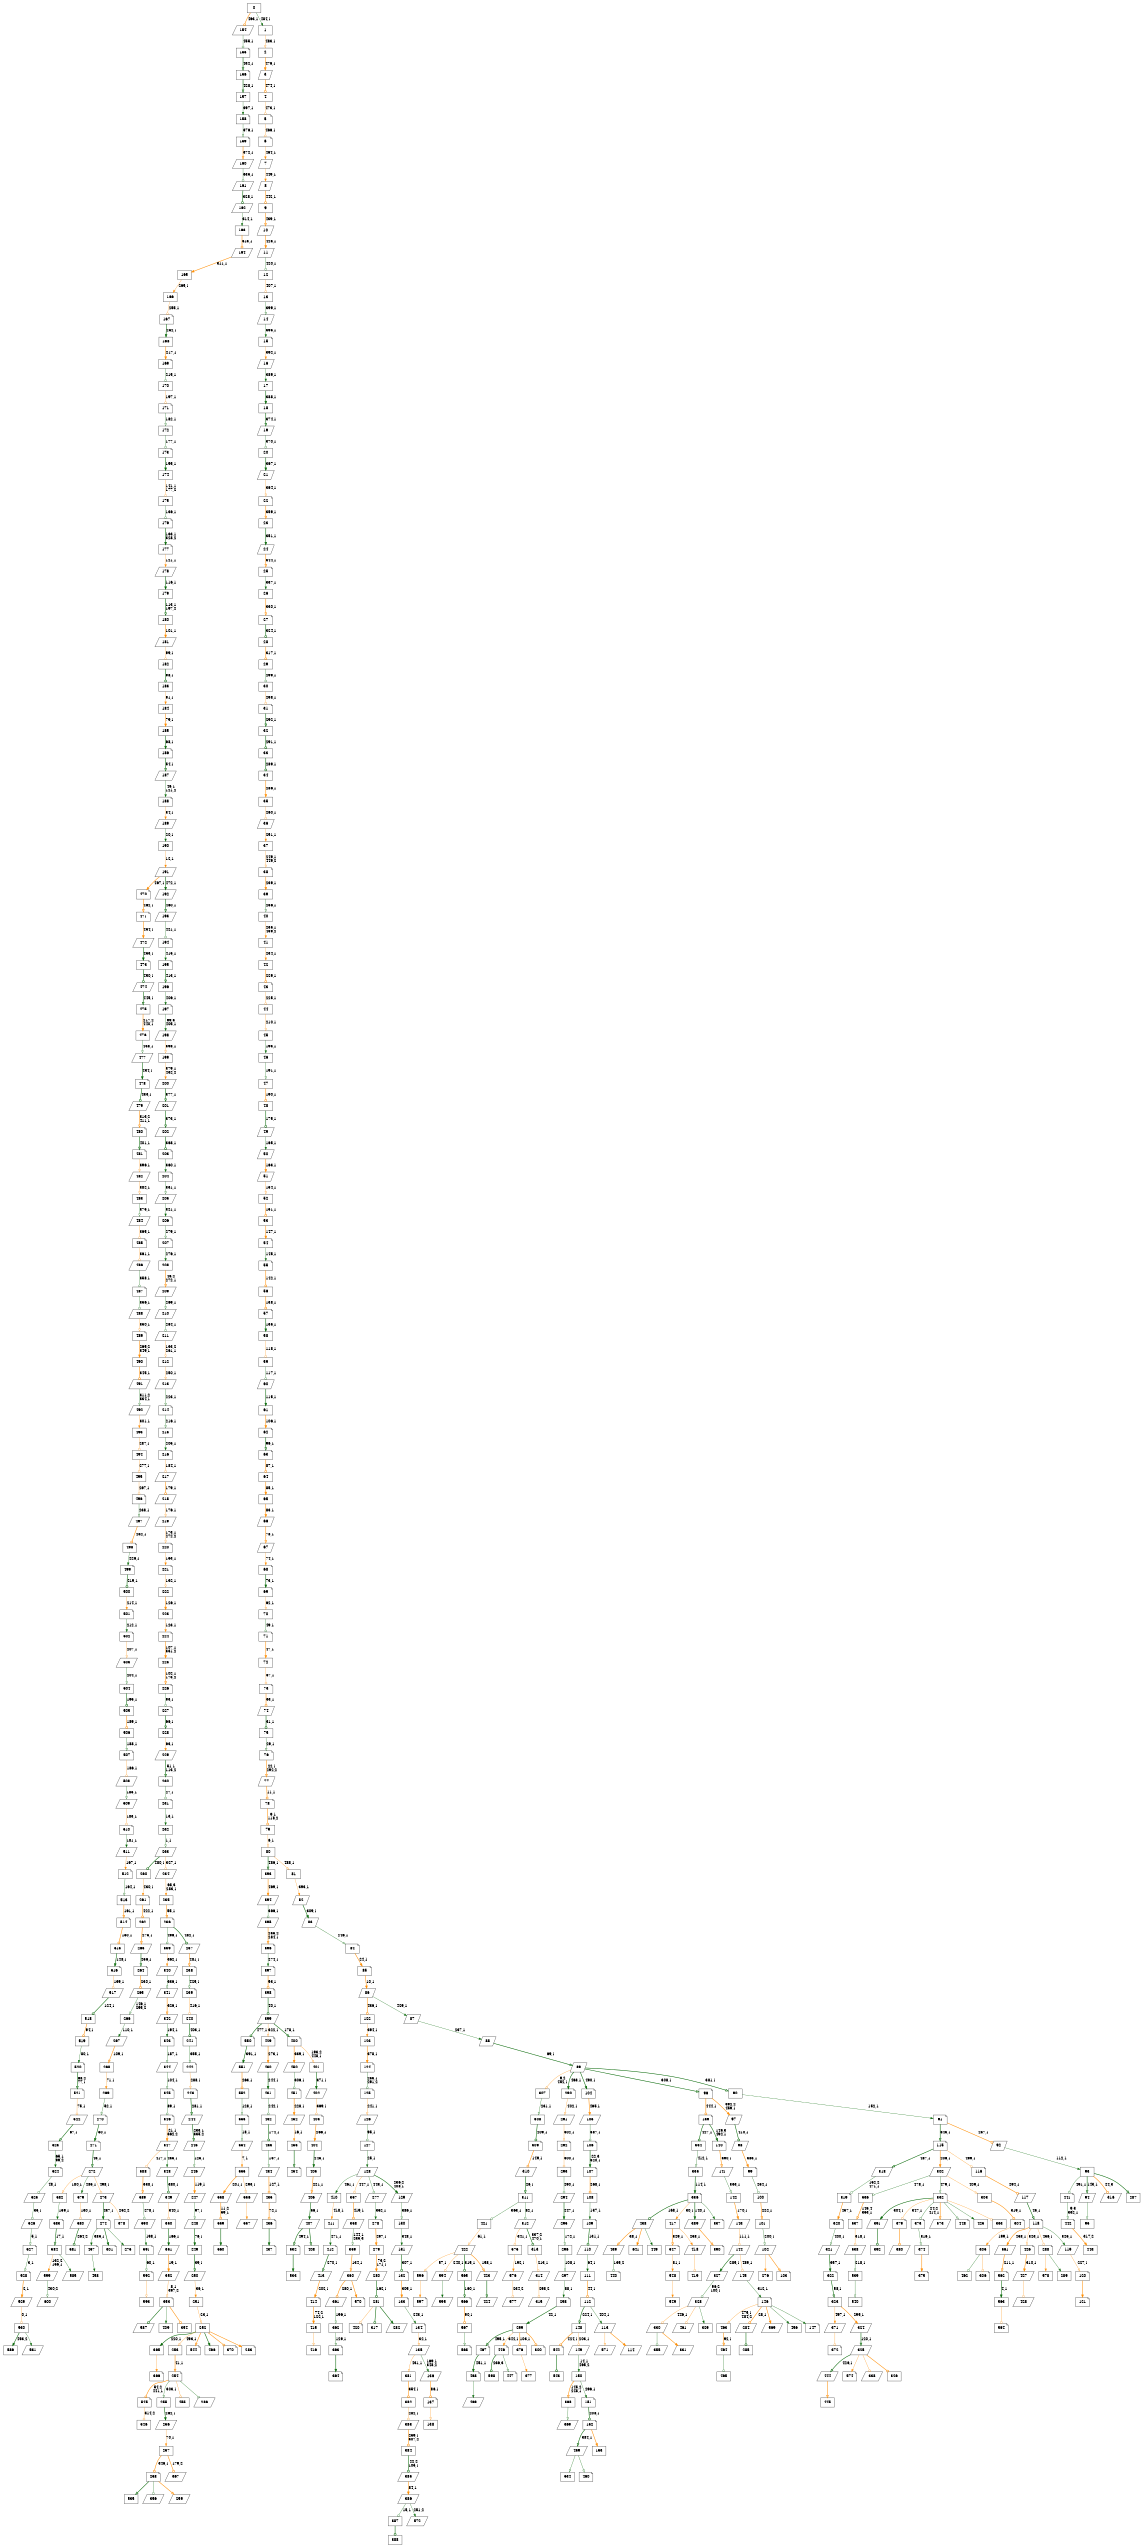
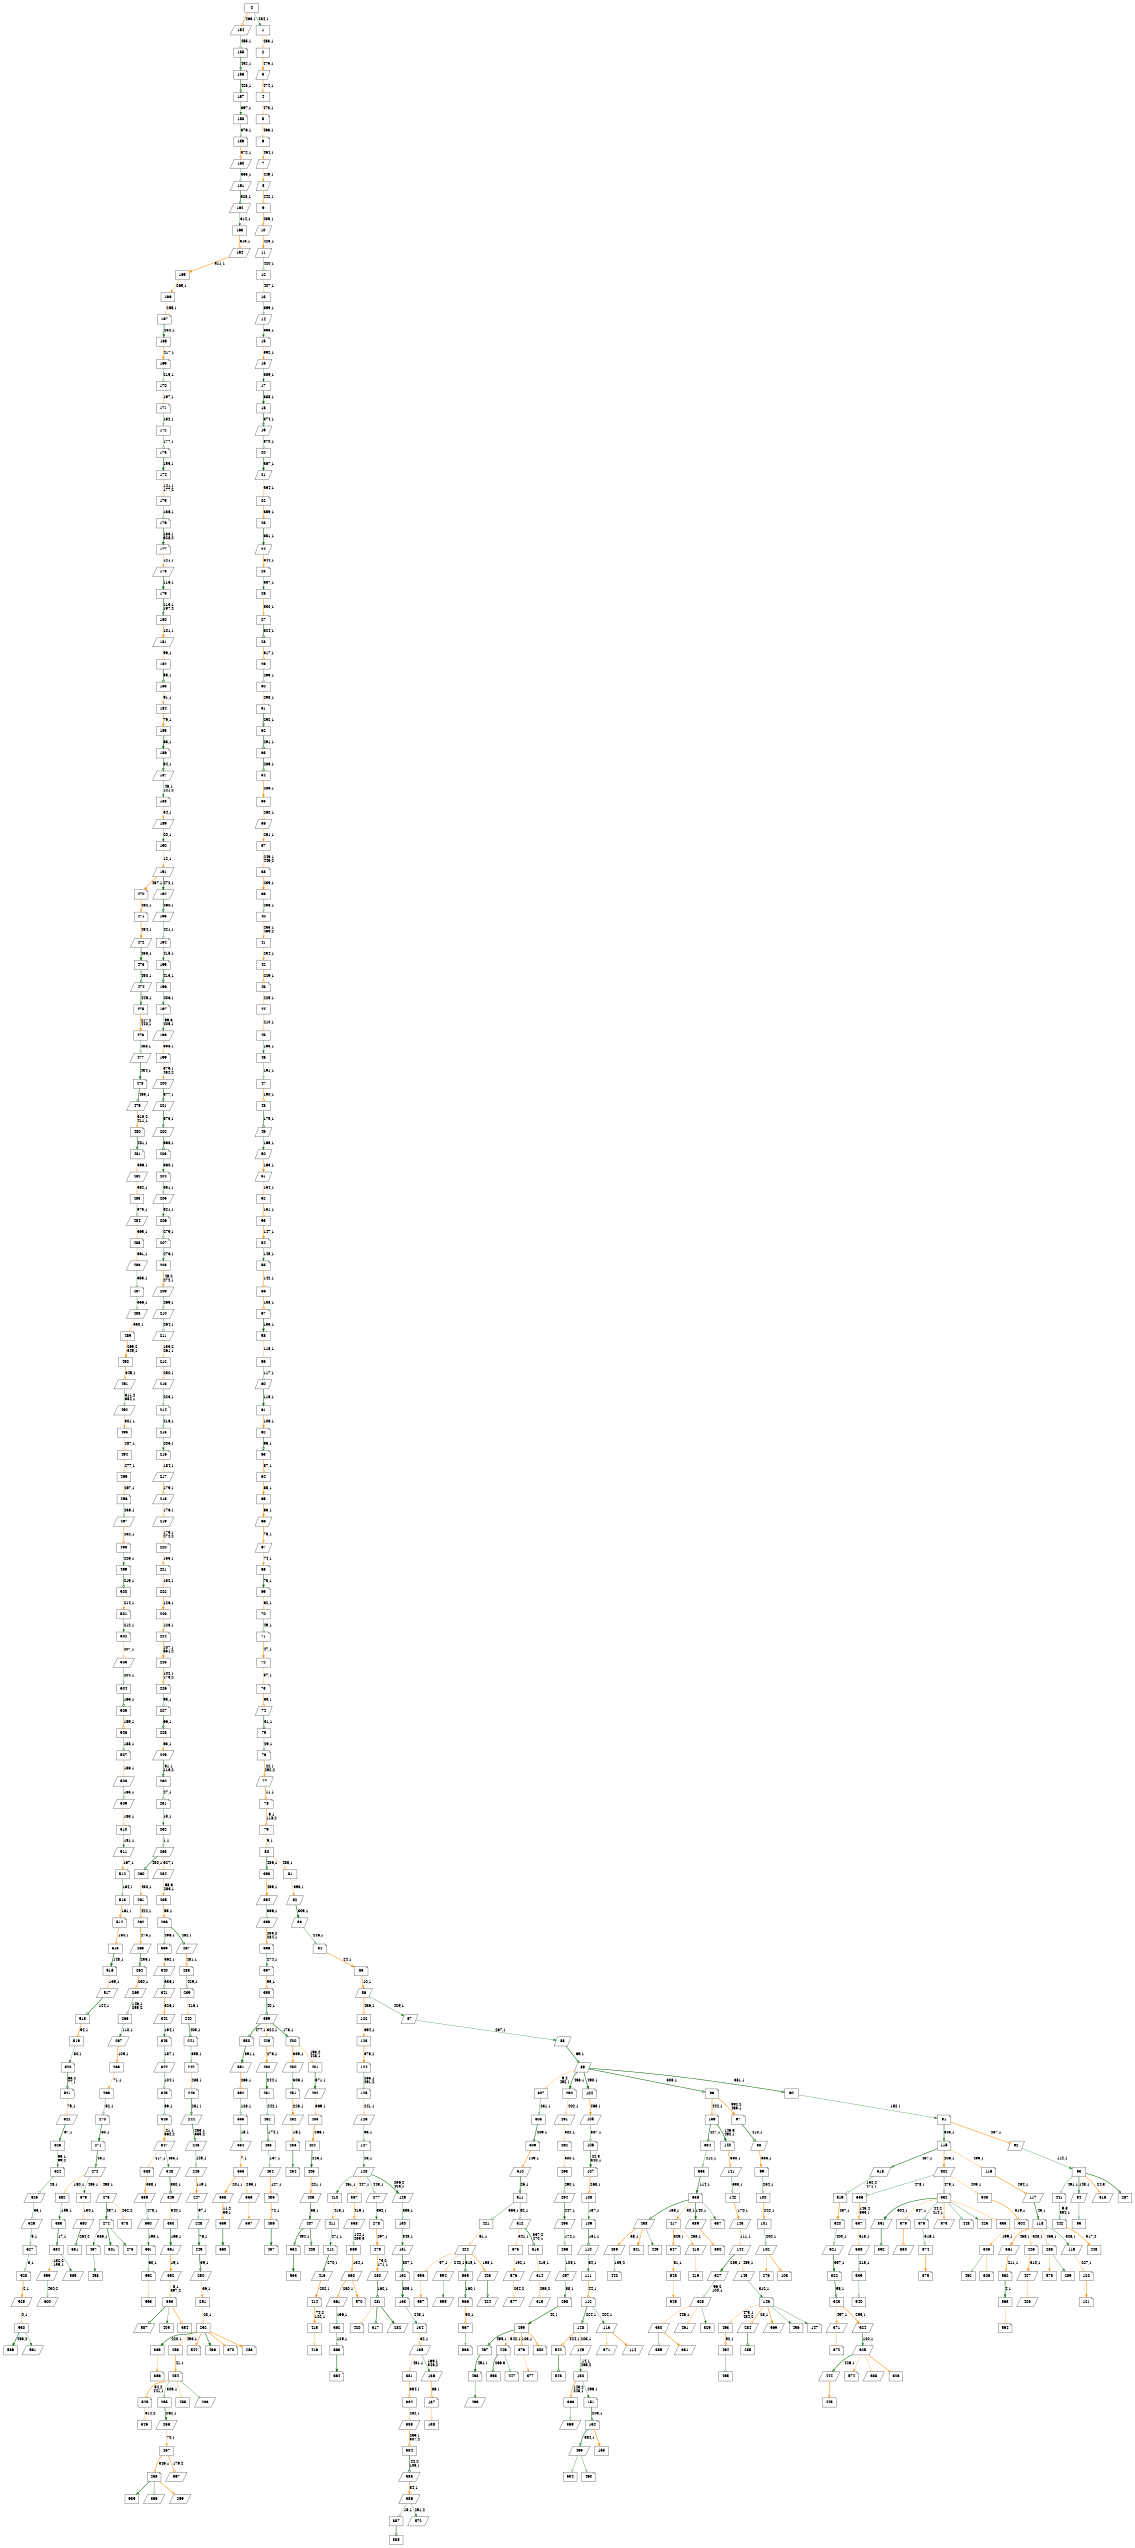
(734, 2120) -> (738, 2120)
(353, 2210) -> (354, 2210)
(402, 2288) -> (402, 2288)
